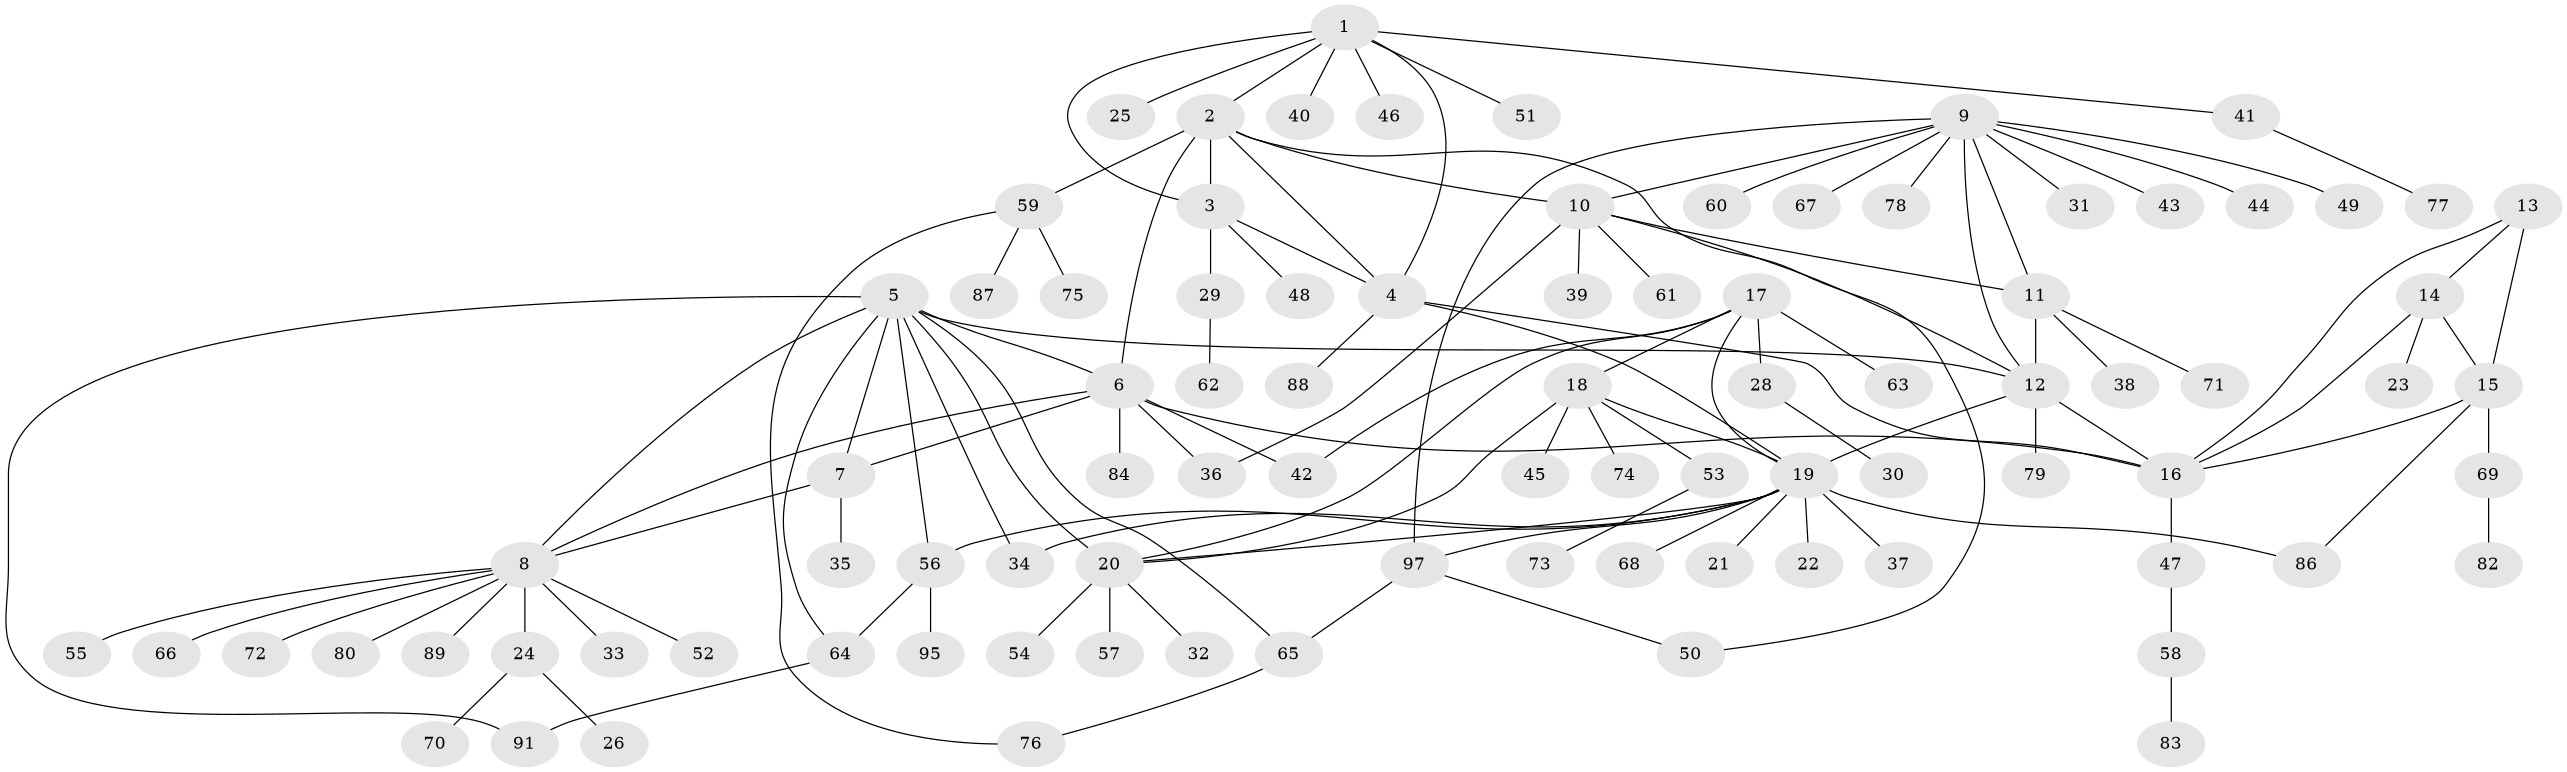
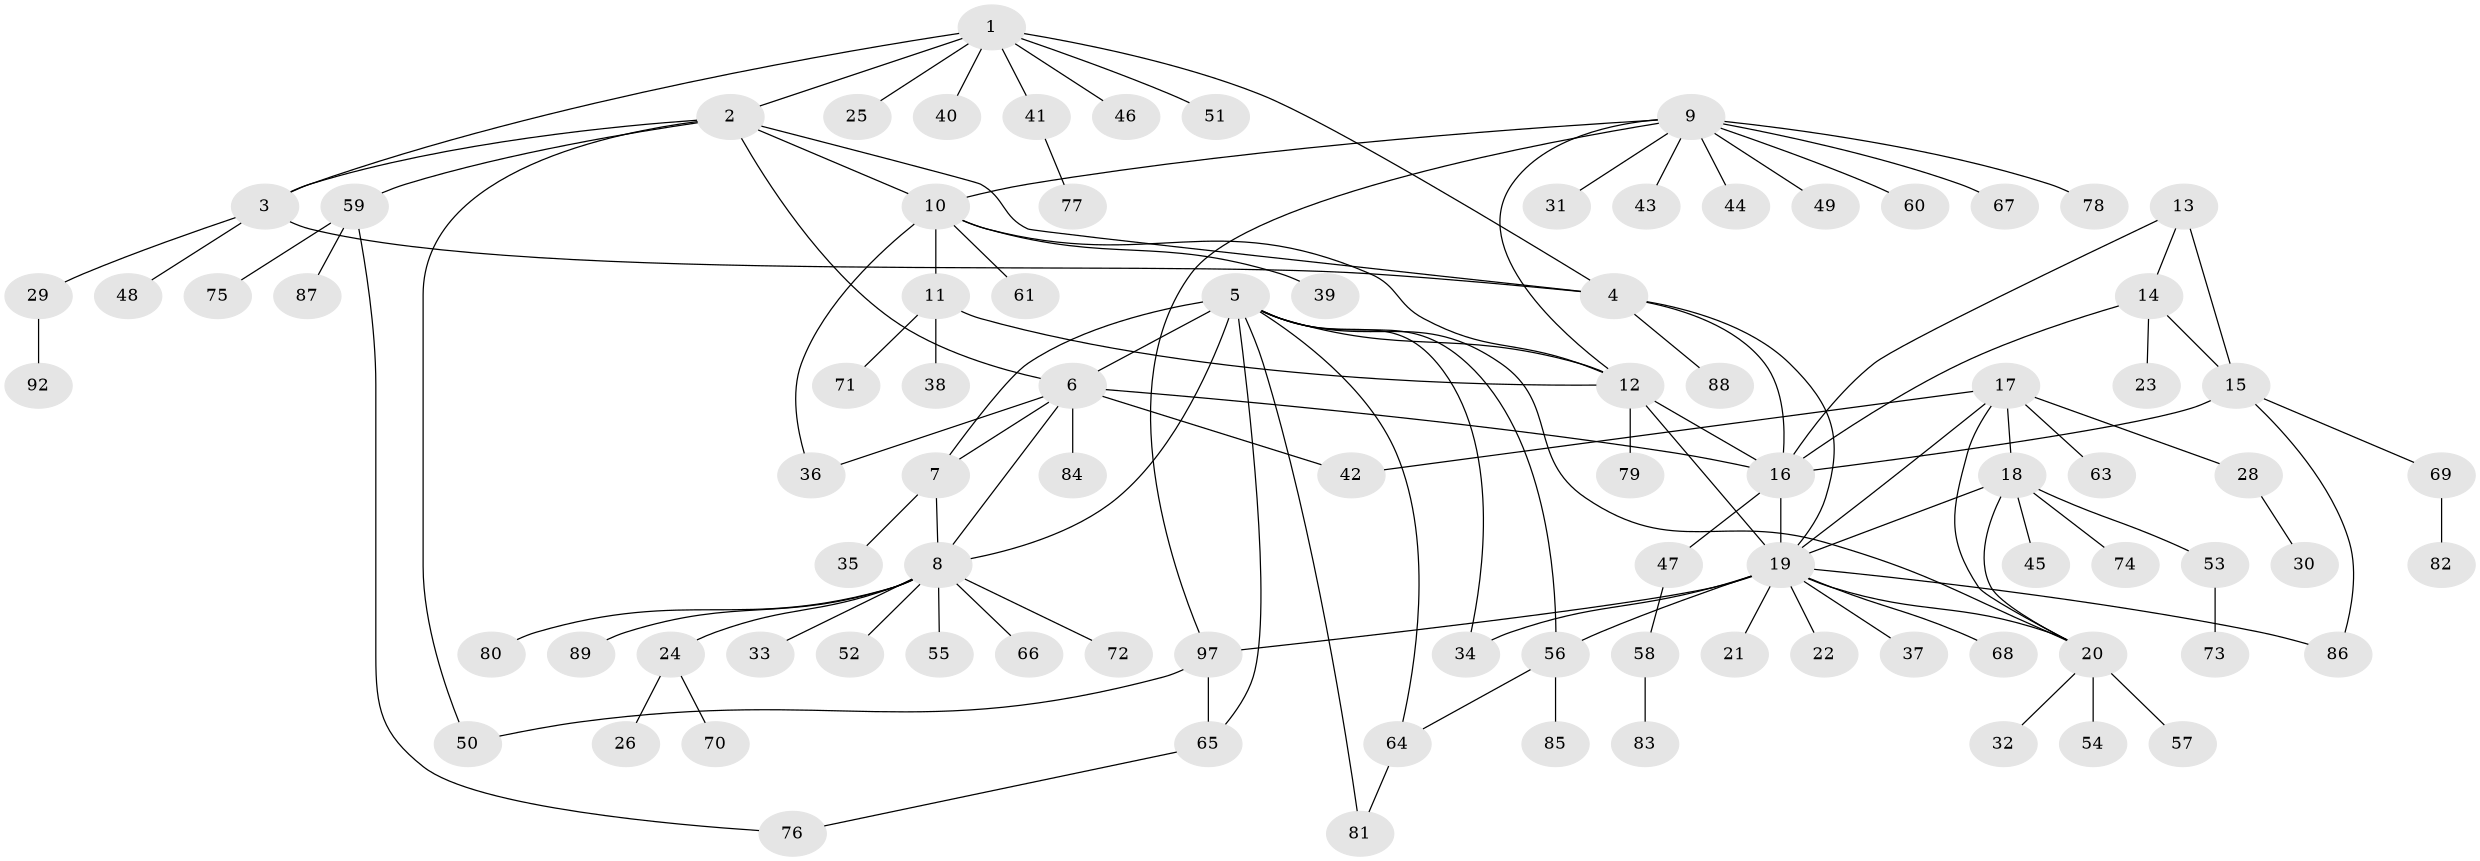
(2000, 207) -> none
(1209, 386) -> (39, 386)
none -> (1781, 520)
(931, 655) -> (1556, 744)
(525, 744) -> (1360, 834)
